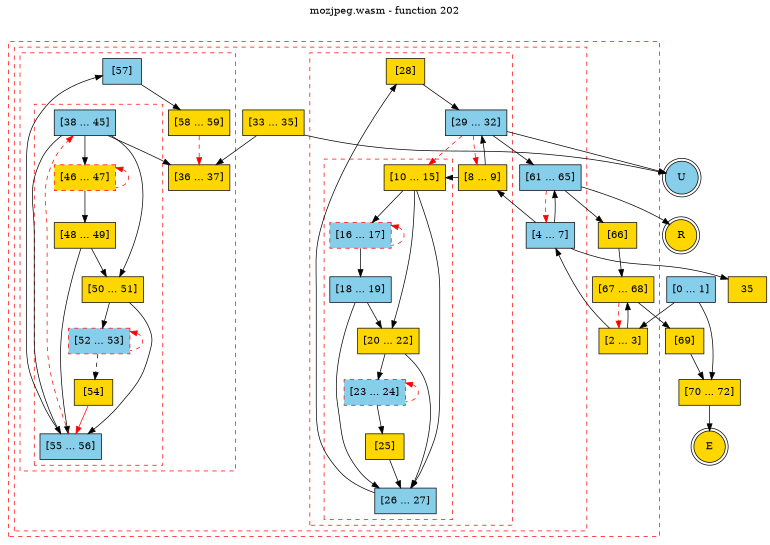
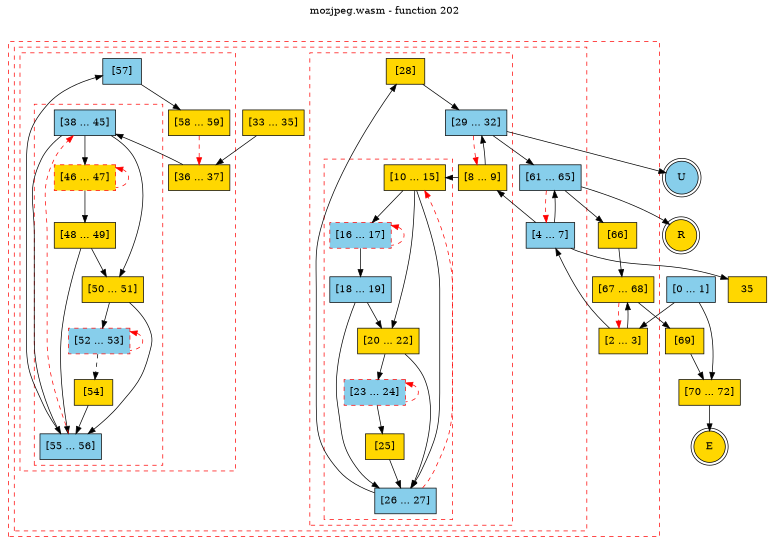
(450, 147) -> (453, 344)
(136, 148) -> (153, 150)
(491, 151) -> none
(84, 416) -> (84, 416)
